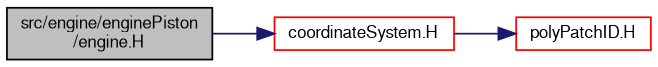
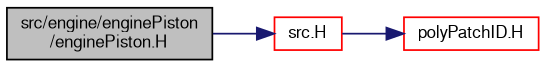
(110, 34) -> (110, 34)
(364, 34) -> (308, 34)
